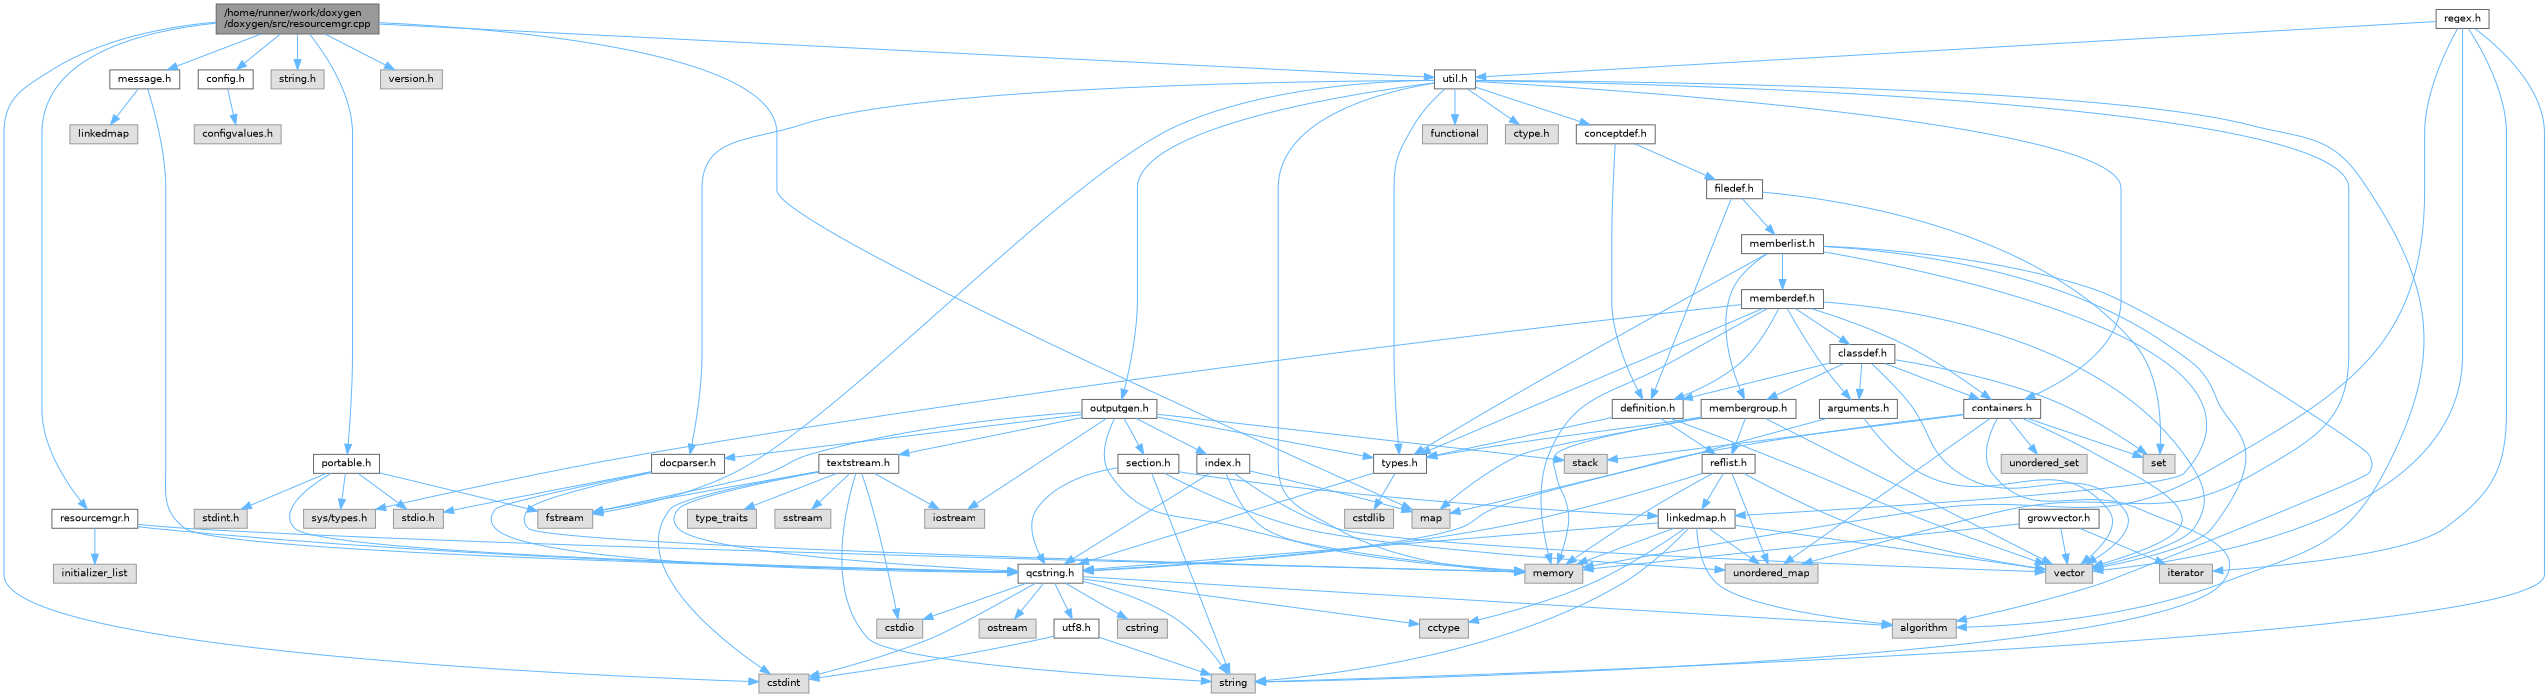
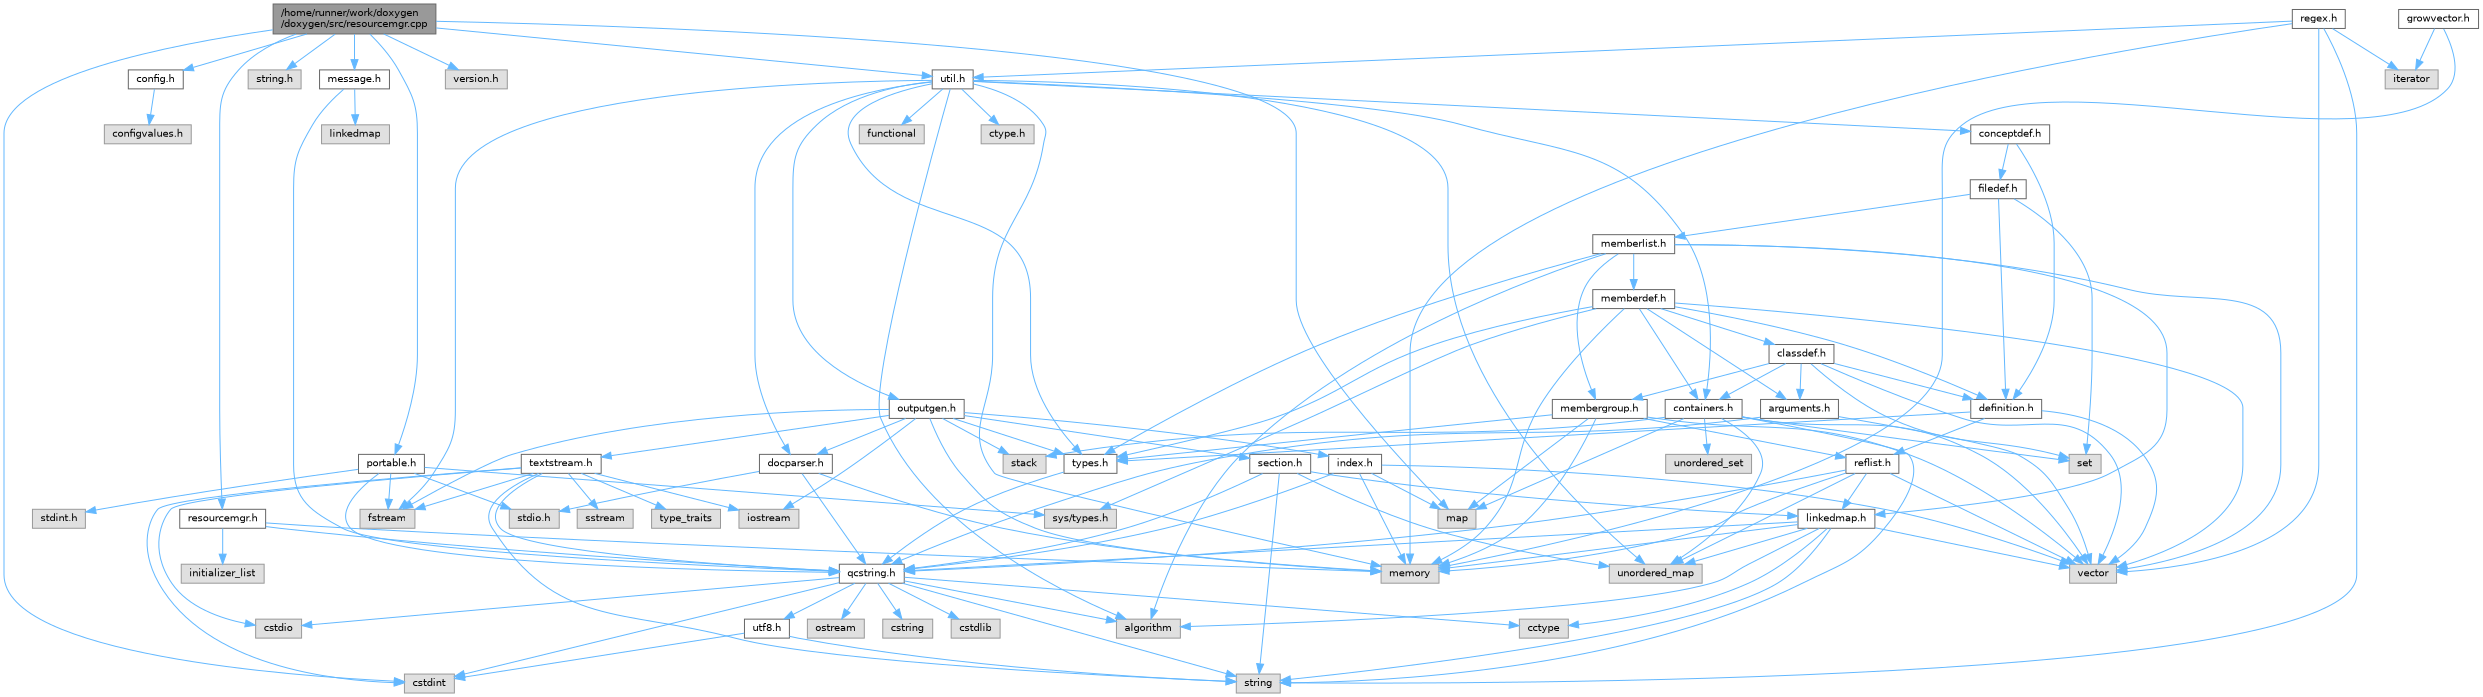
(1387, 487) -> (919, 599)
(2063, 541) -> none
